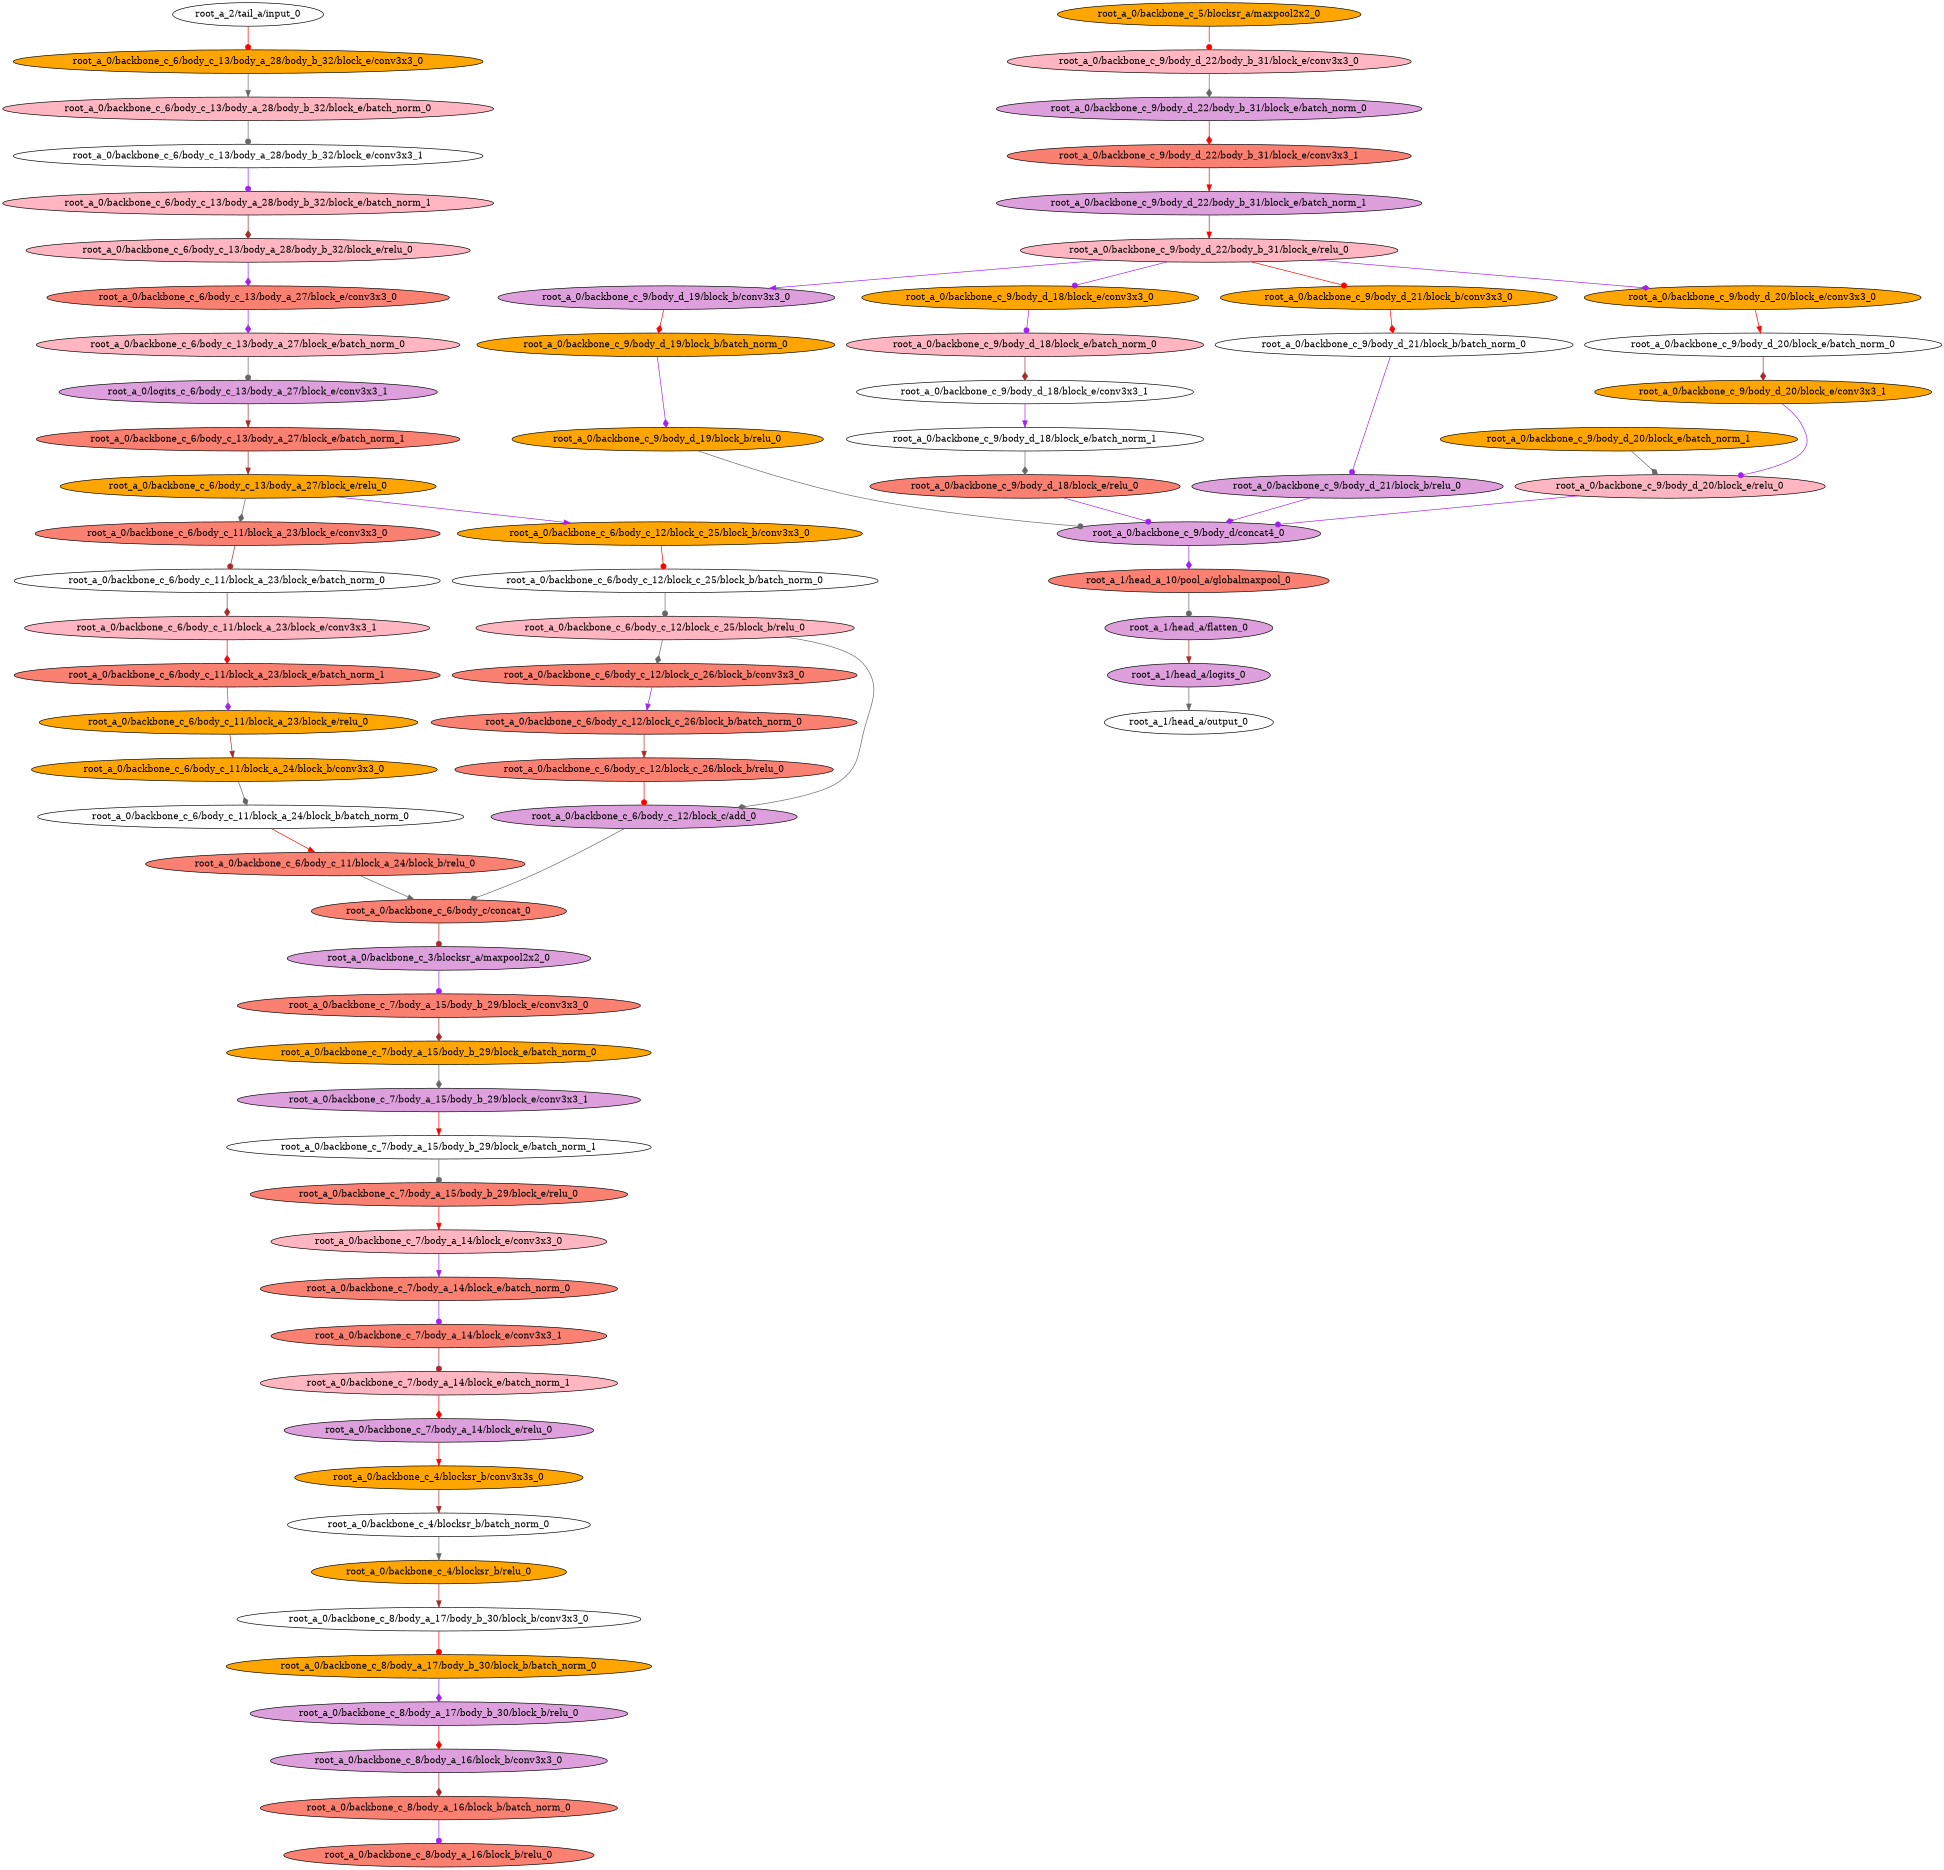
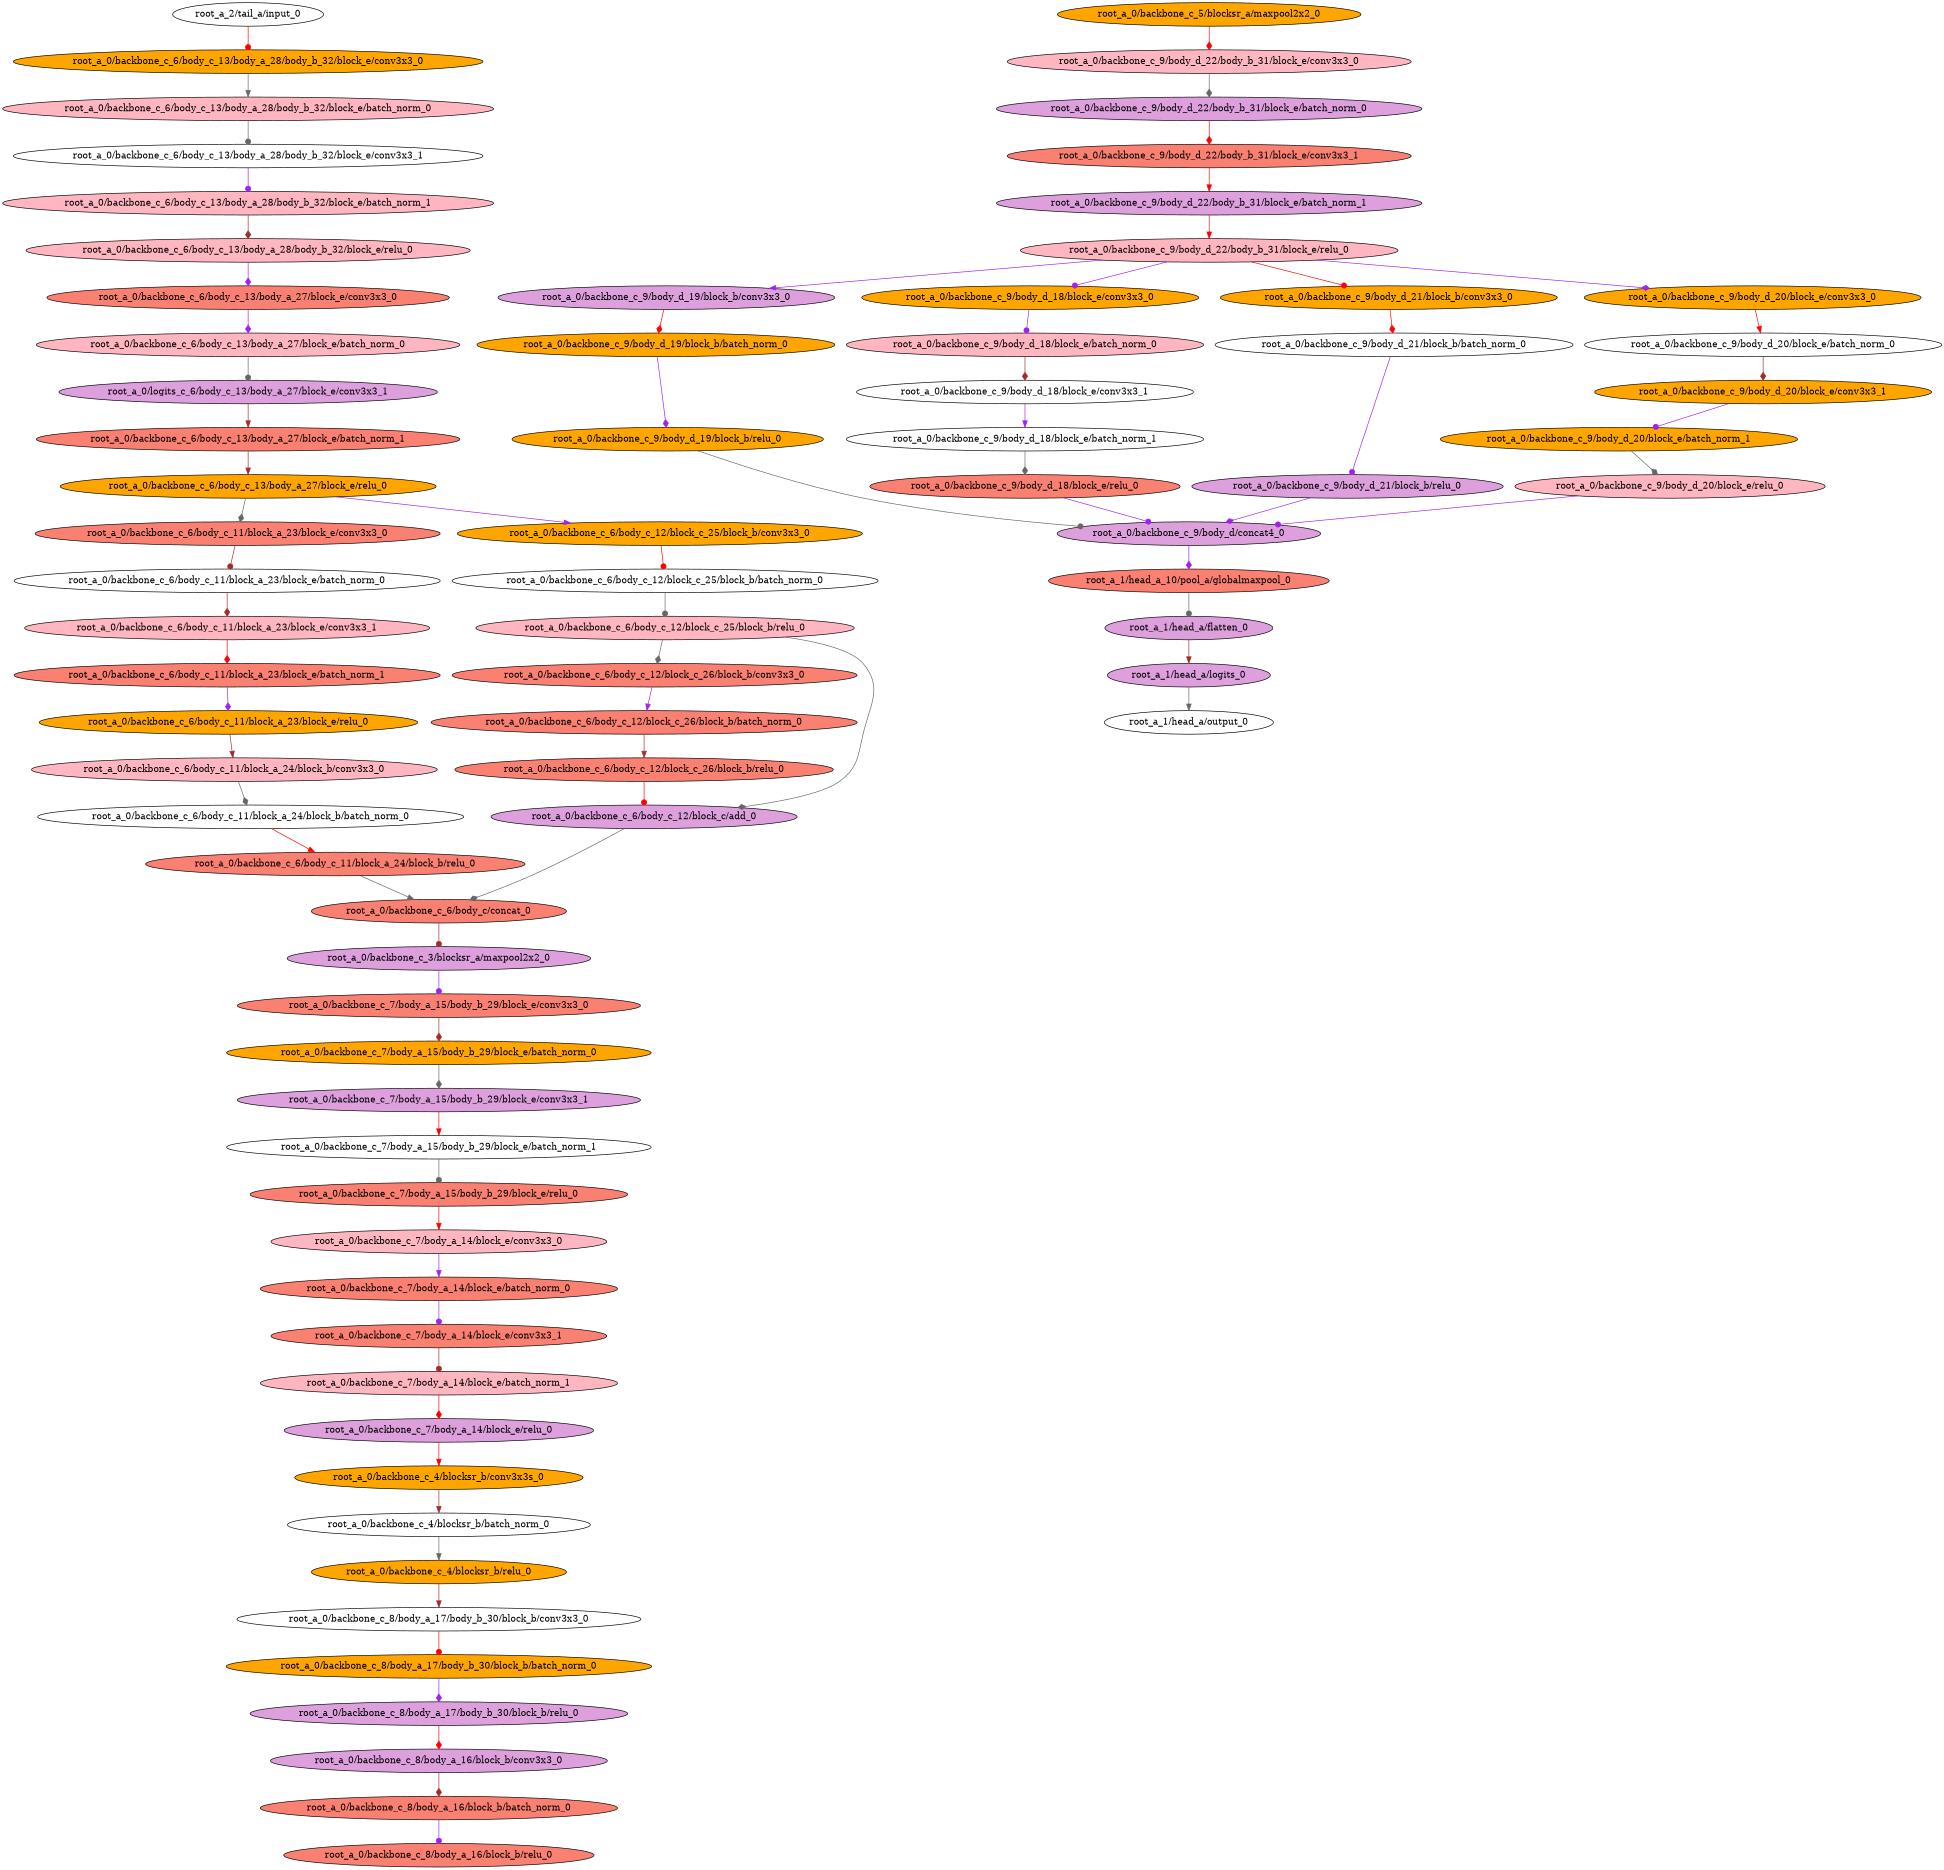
(1209, 34) -> (1209, 34)
(1800, 454) -> (1694, 415)
(234, 770) -> (234, 770)
